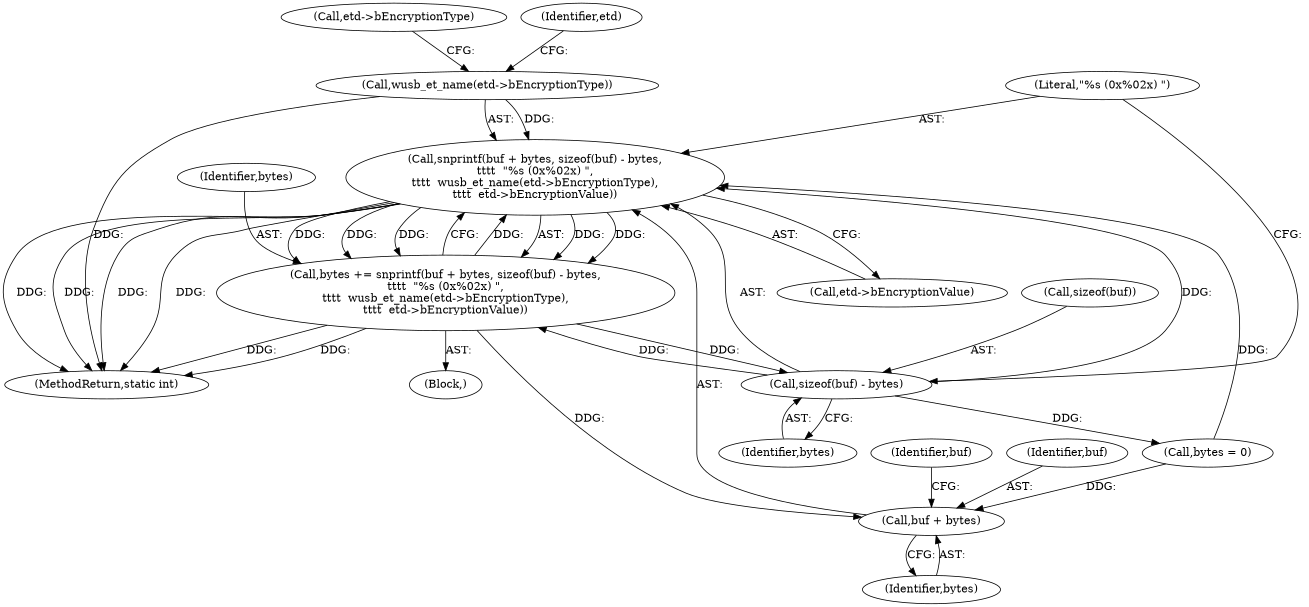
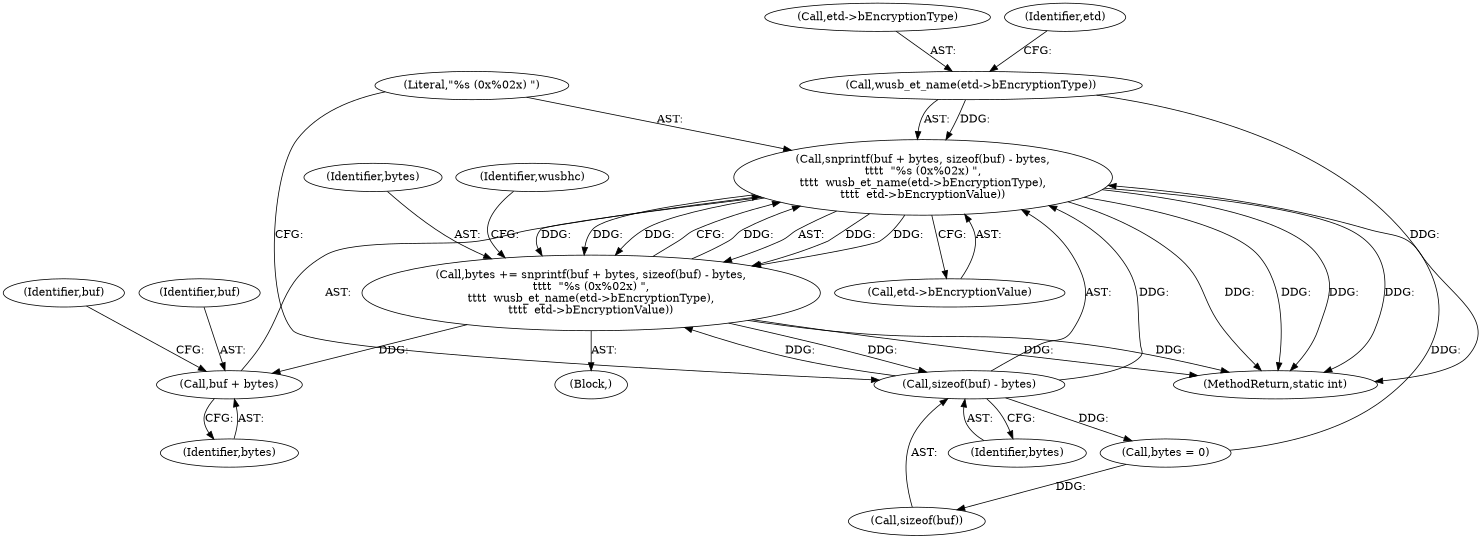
(463, 51) -> (945, 51)
none -> (532, 177)
(1074, 486) -> (1045, 486)
